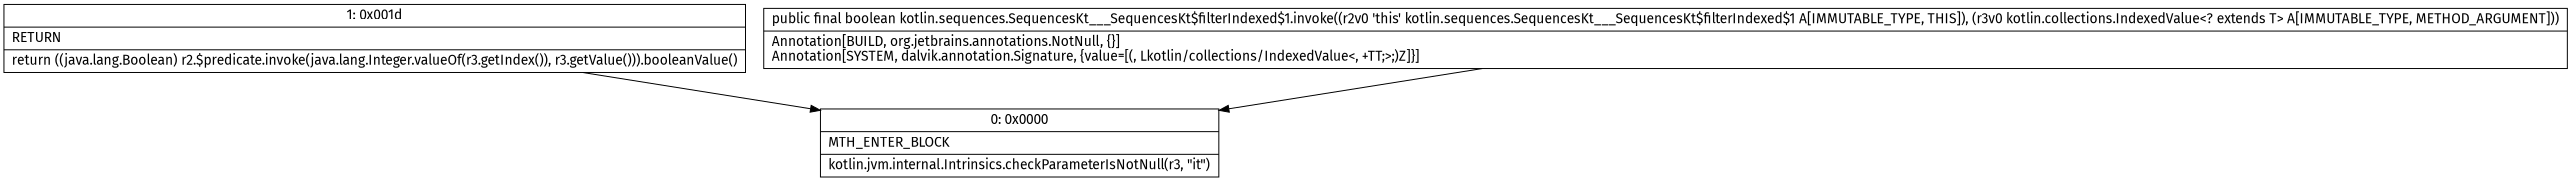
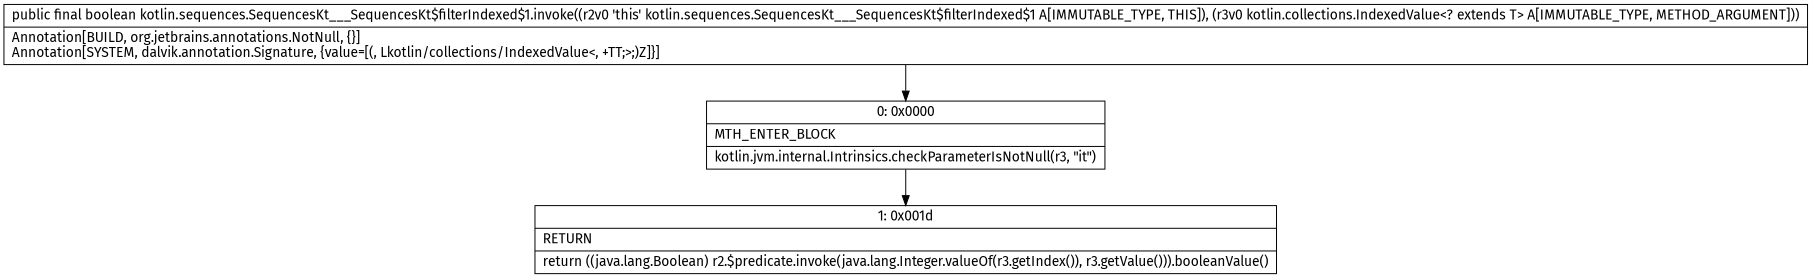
(697, 91) -> (906, 182)
